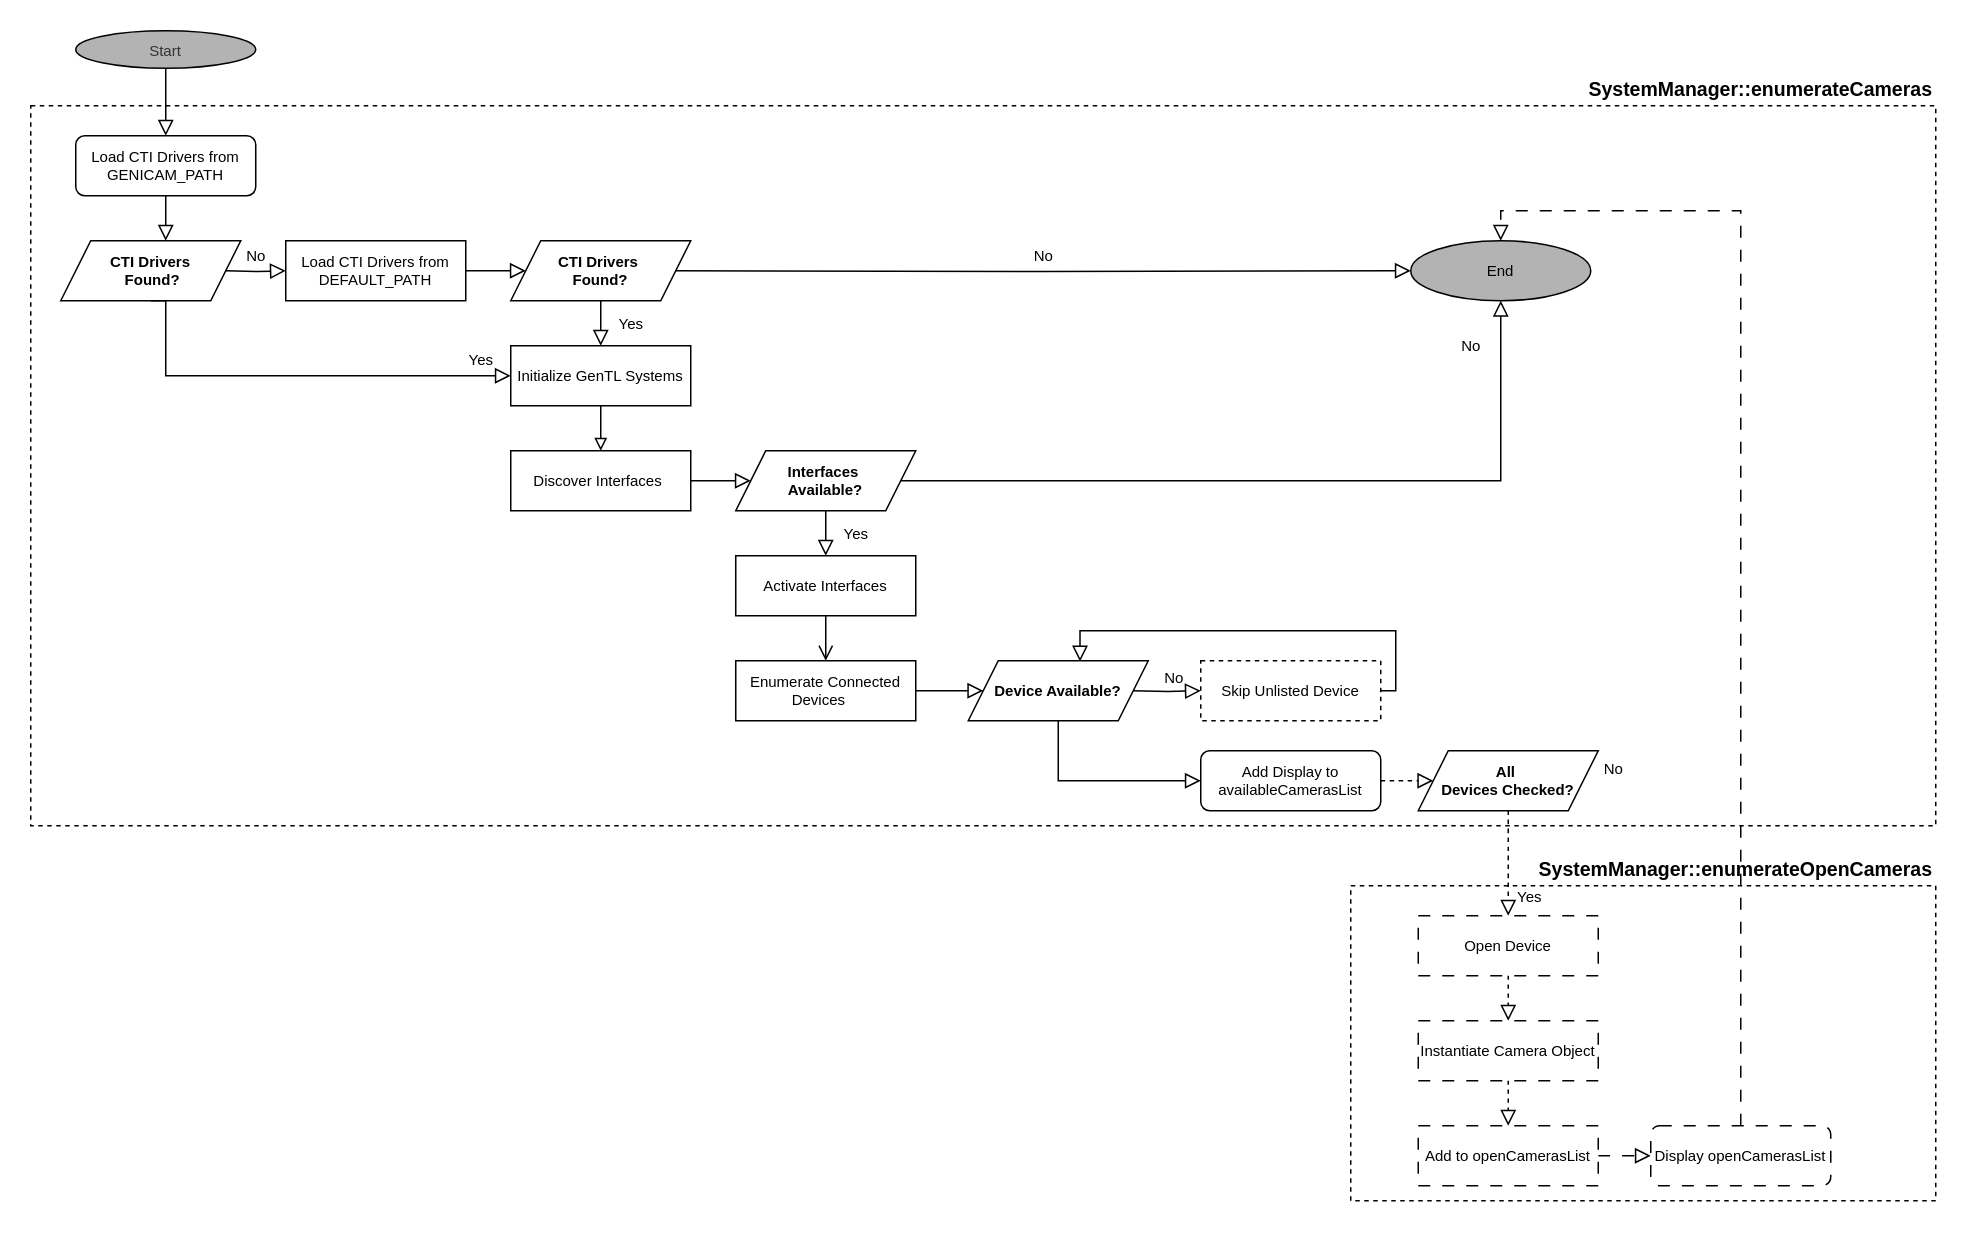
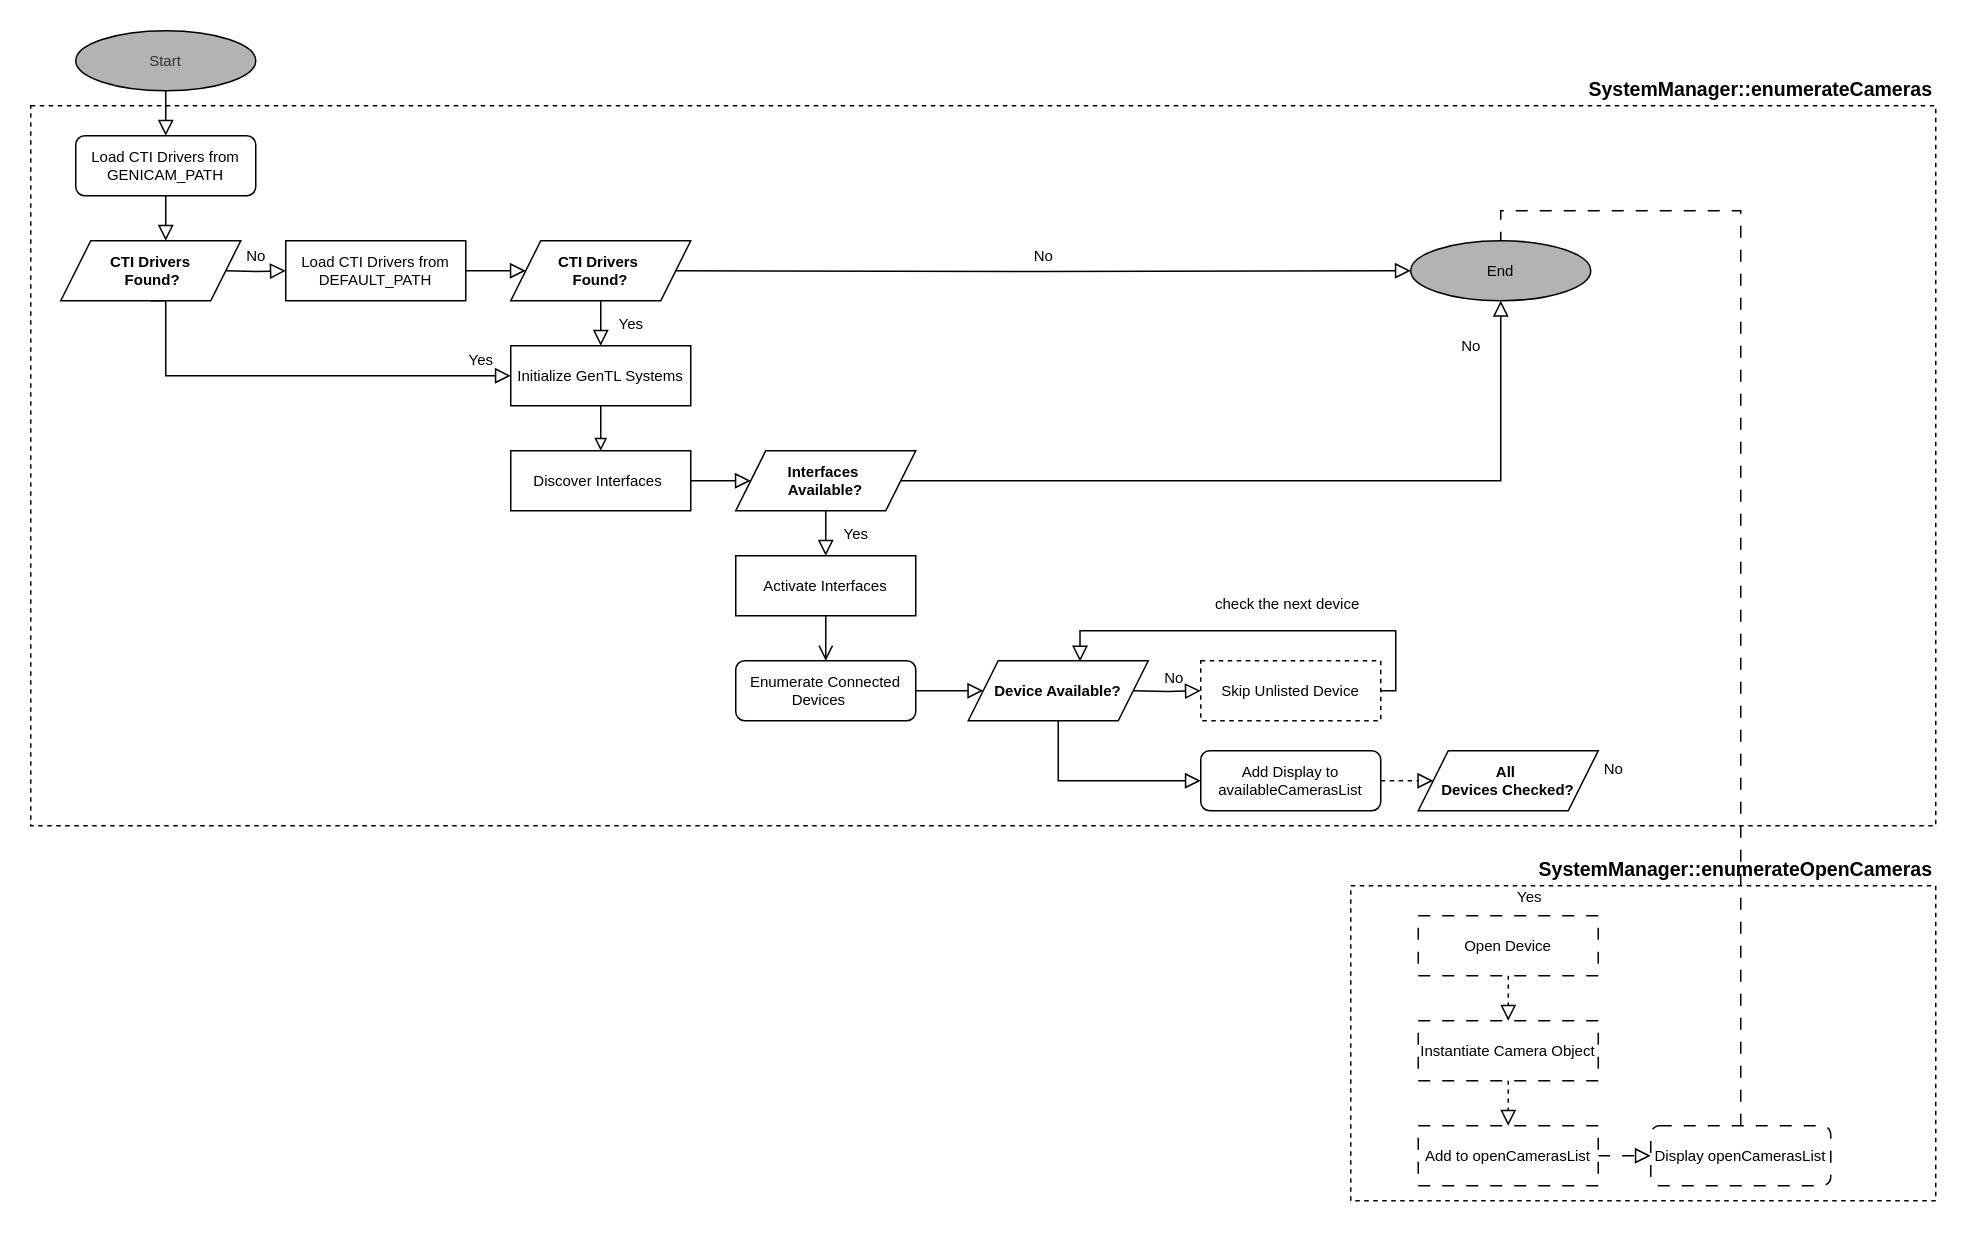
(166, 50) -> (166, 61)
(1501, 225) -> (1501, 231)
none -> (1291, 601)
(826, 691) -> (826, 691)
(1508, 857) -> none
